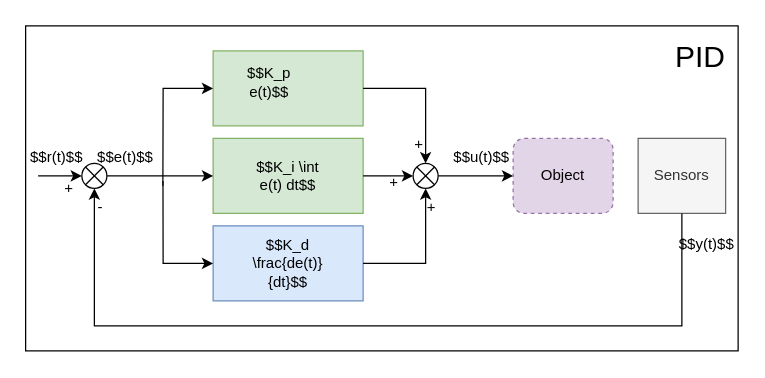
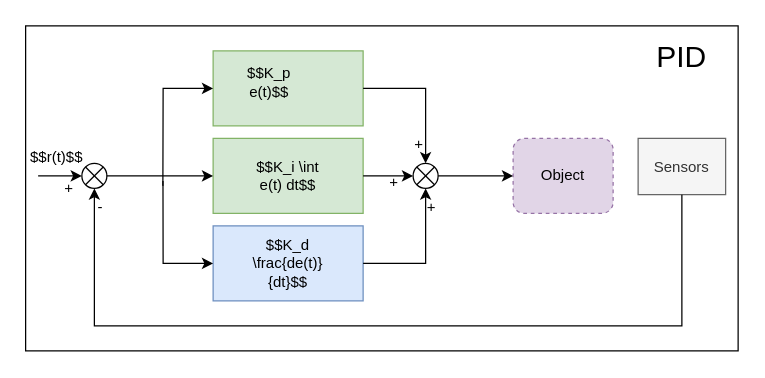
(701, 57) -> (682, 57)
(126, 157) -> none
(482, 157) -> none
(682, 176) -> (682, 166)
(707, 244) -> none
